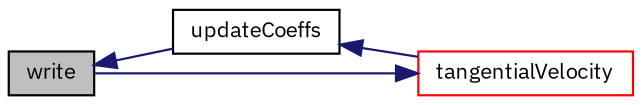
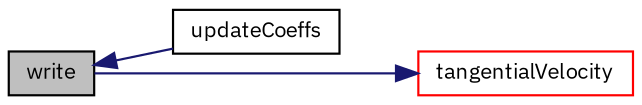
(390, 52) -> none
